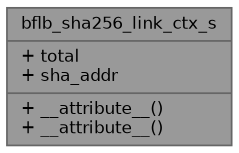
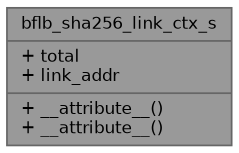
(70, 76) -> (71, 76)
